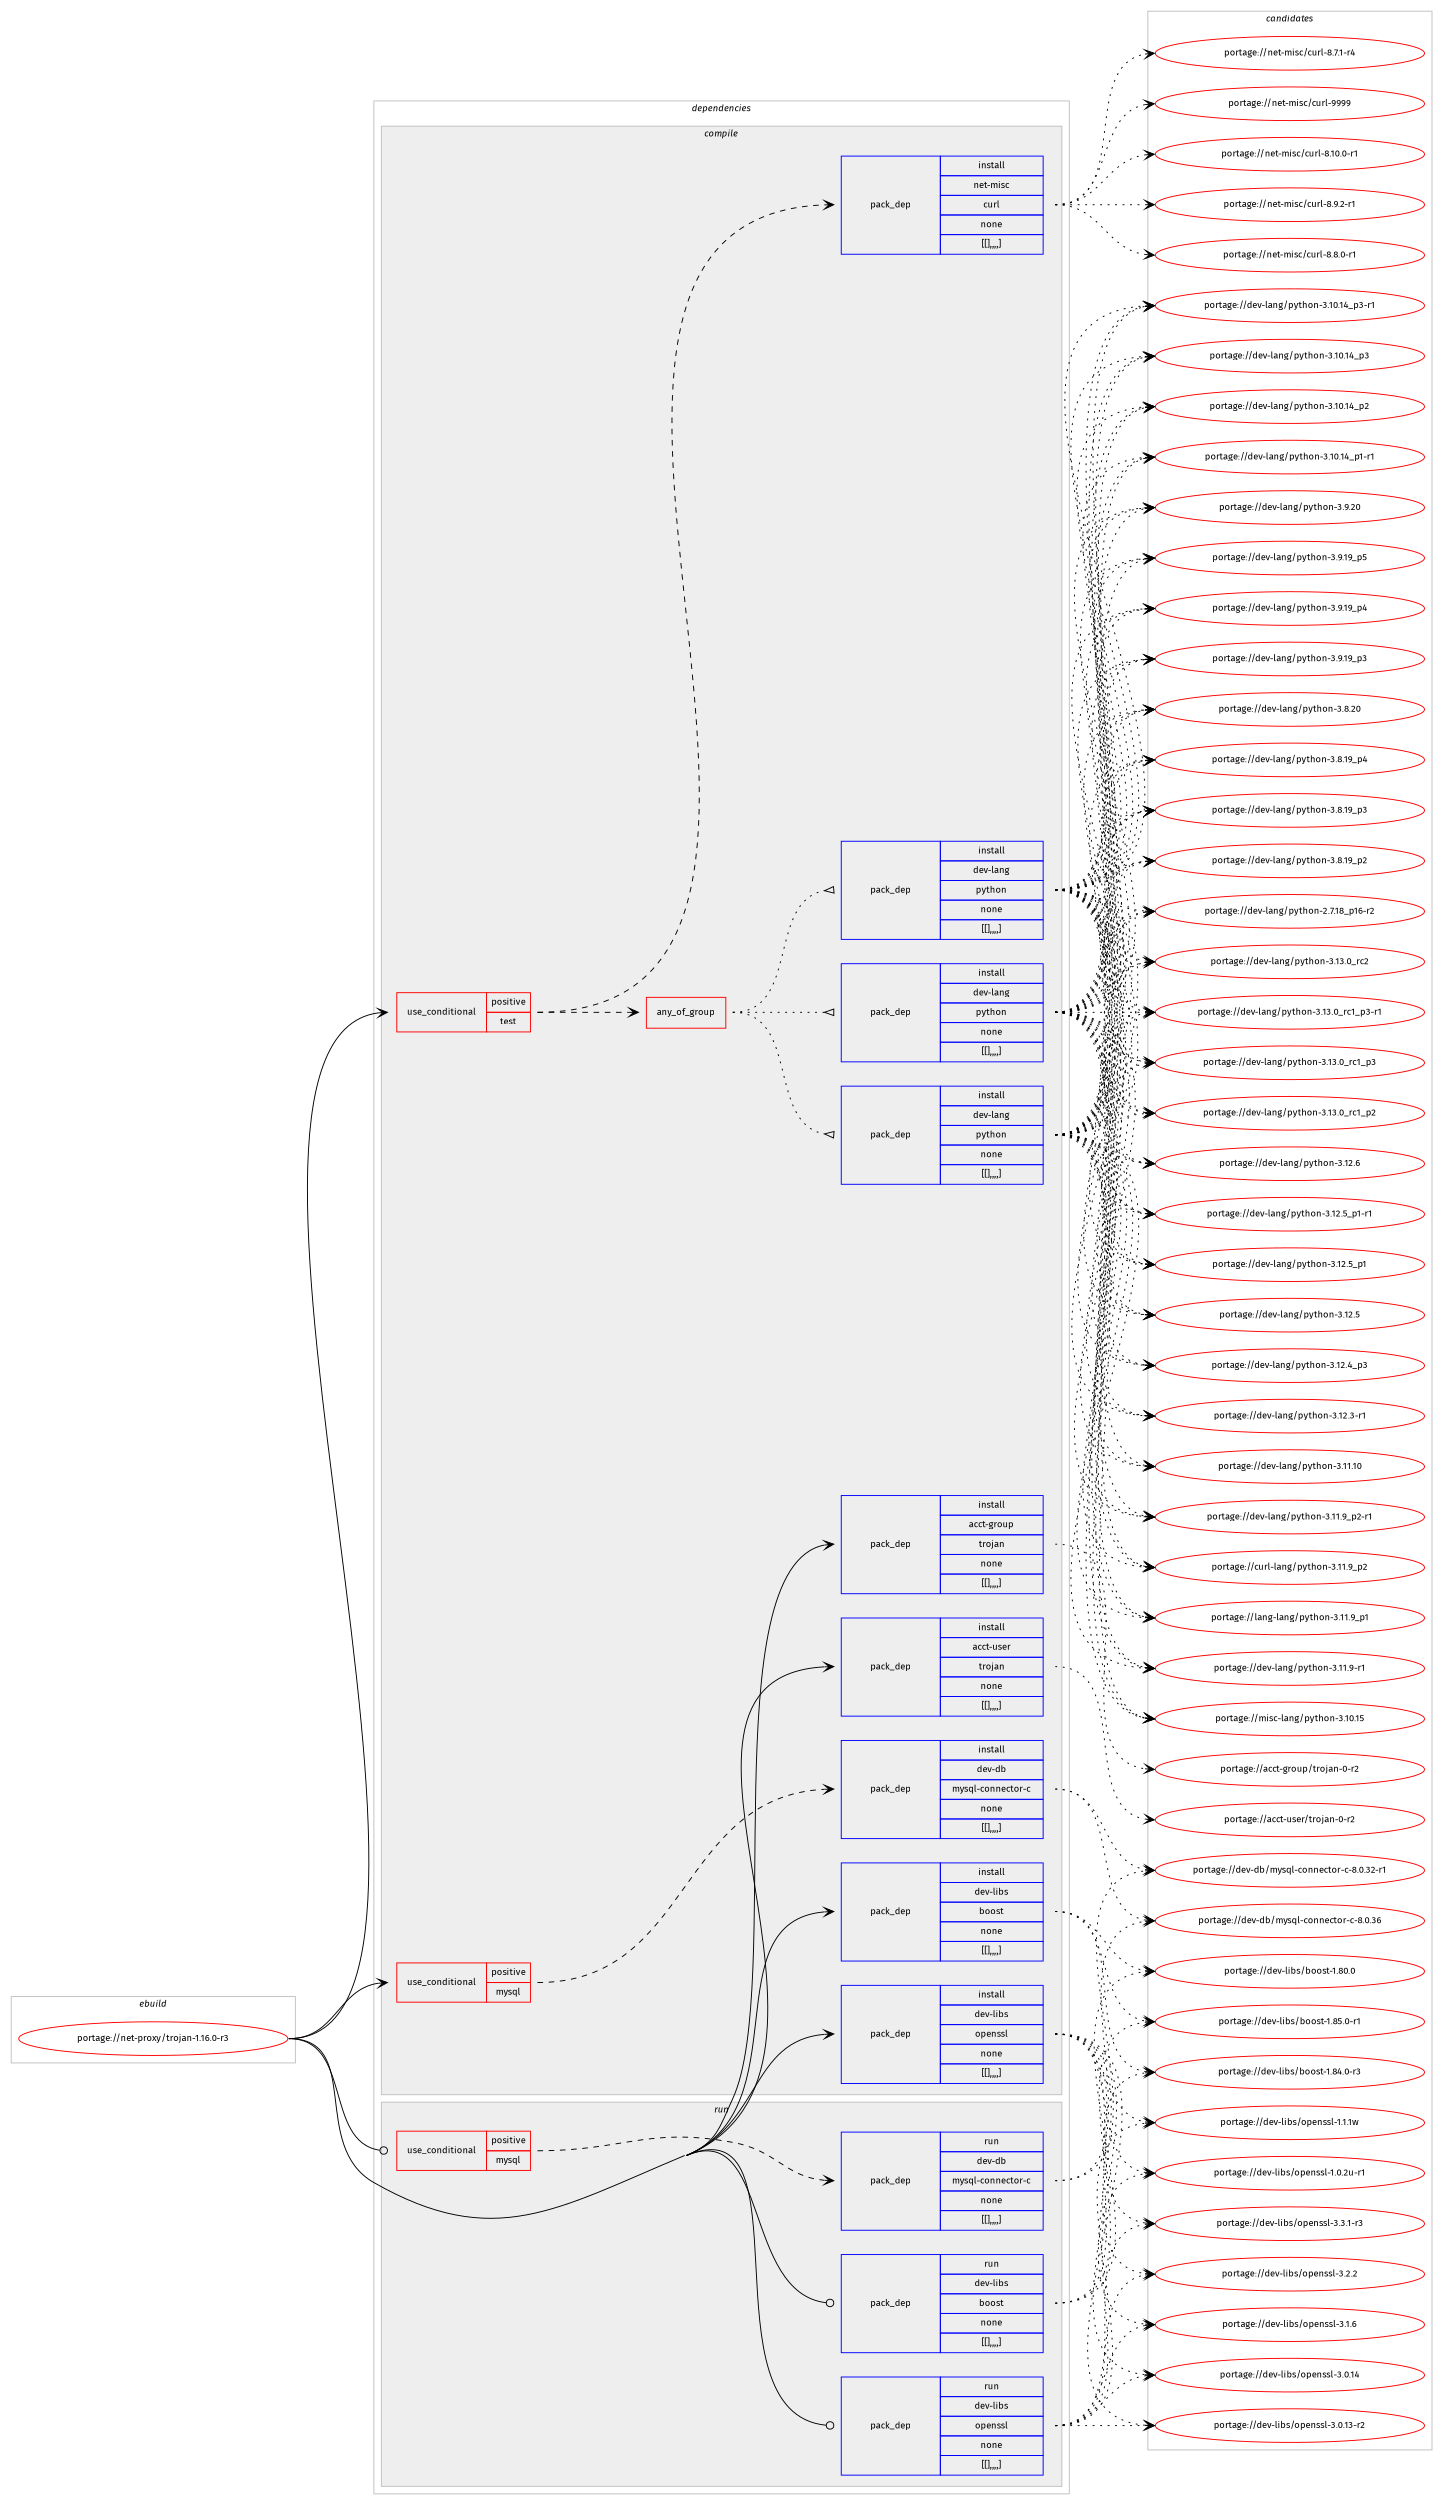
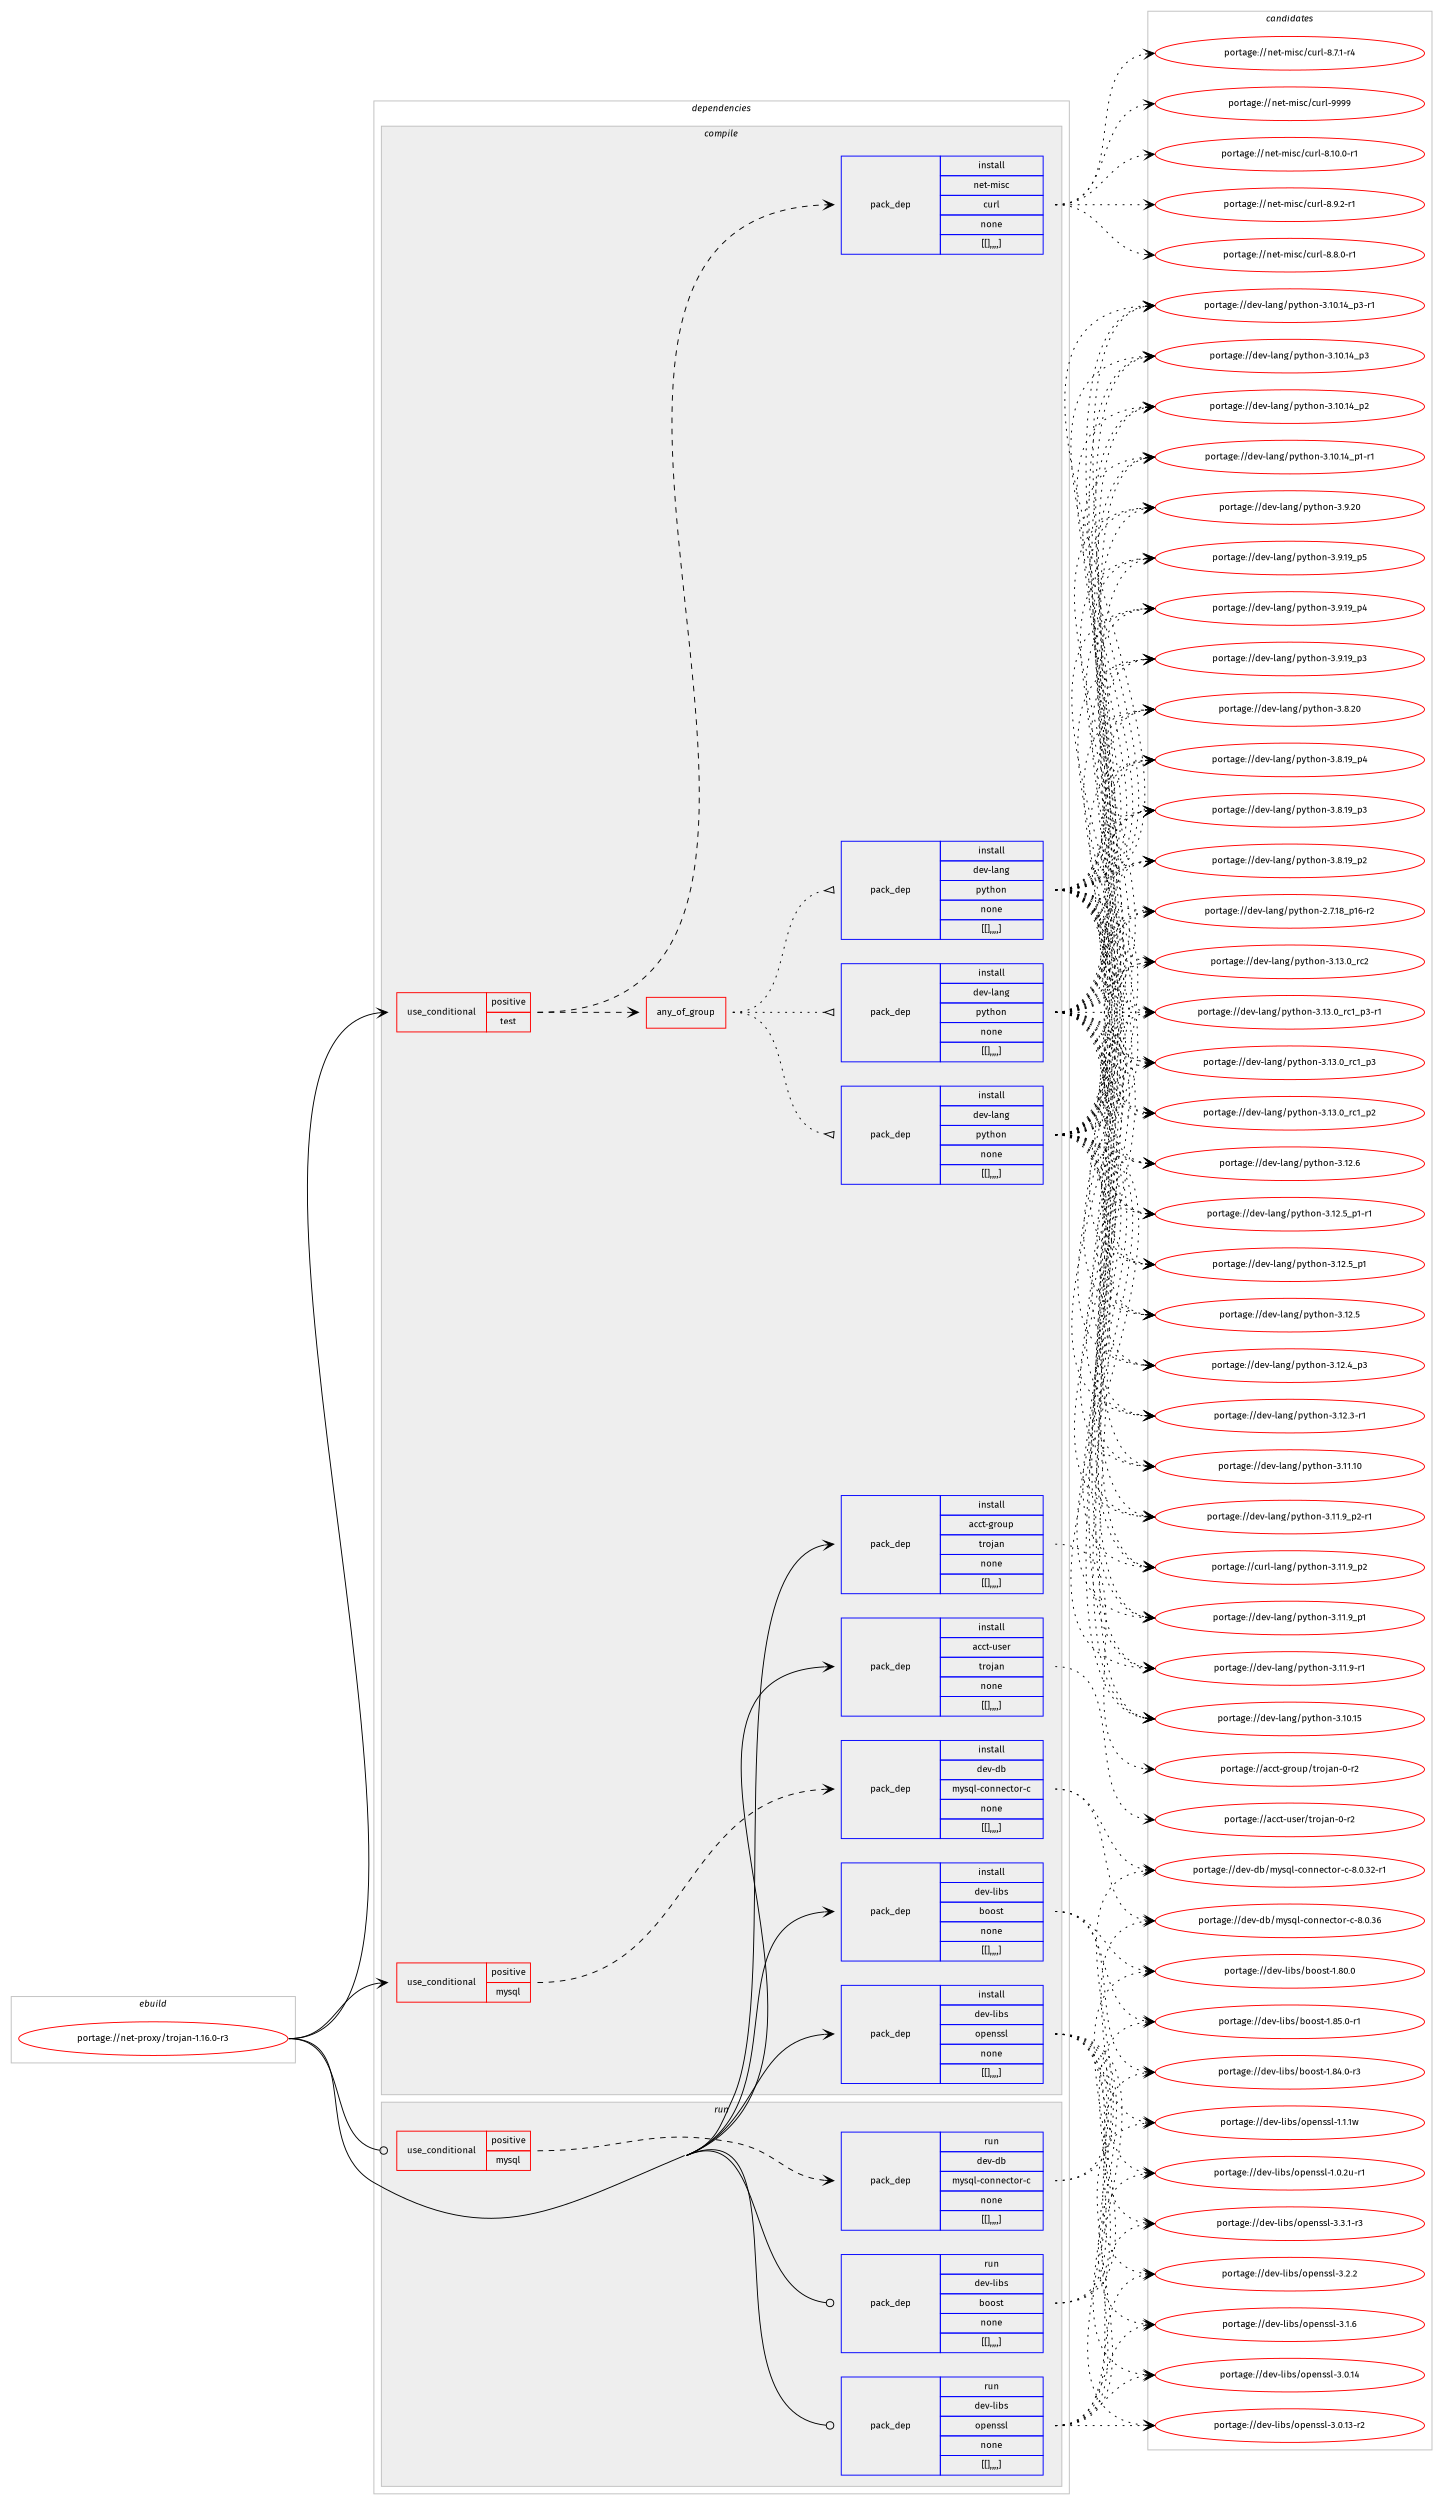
(1290, 1618) -> (1290, 1618)
(1290, 1719) -> (1290, 1719)
